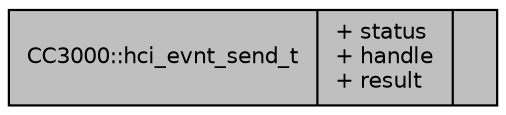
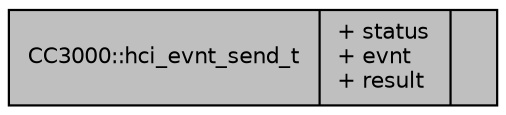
(385, 57) -> (375, 57)
